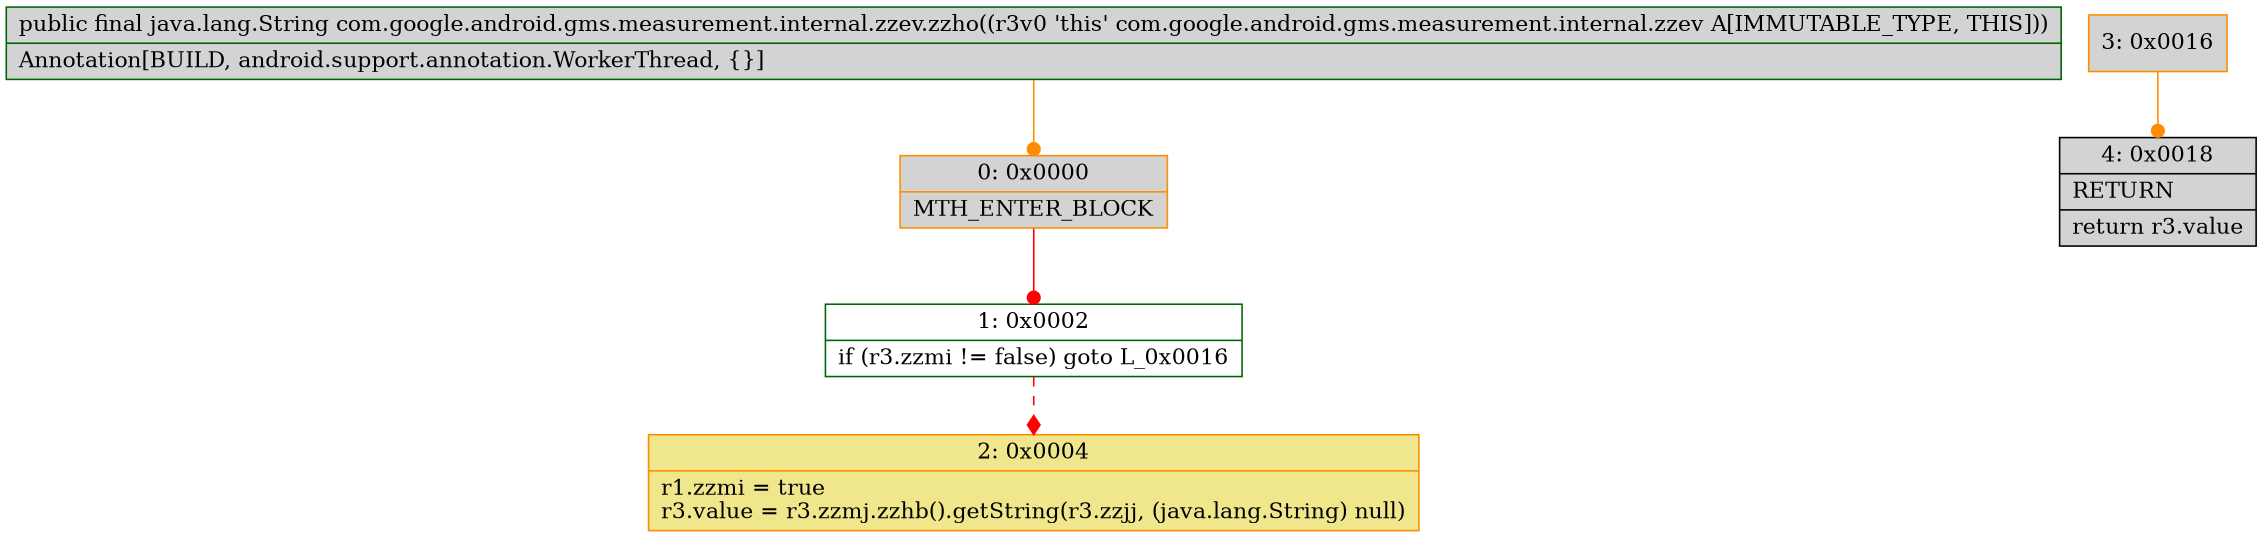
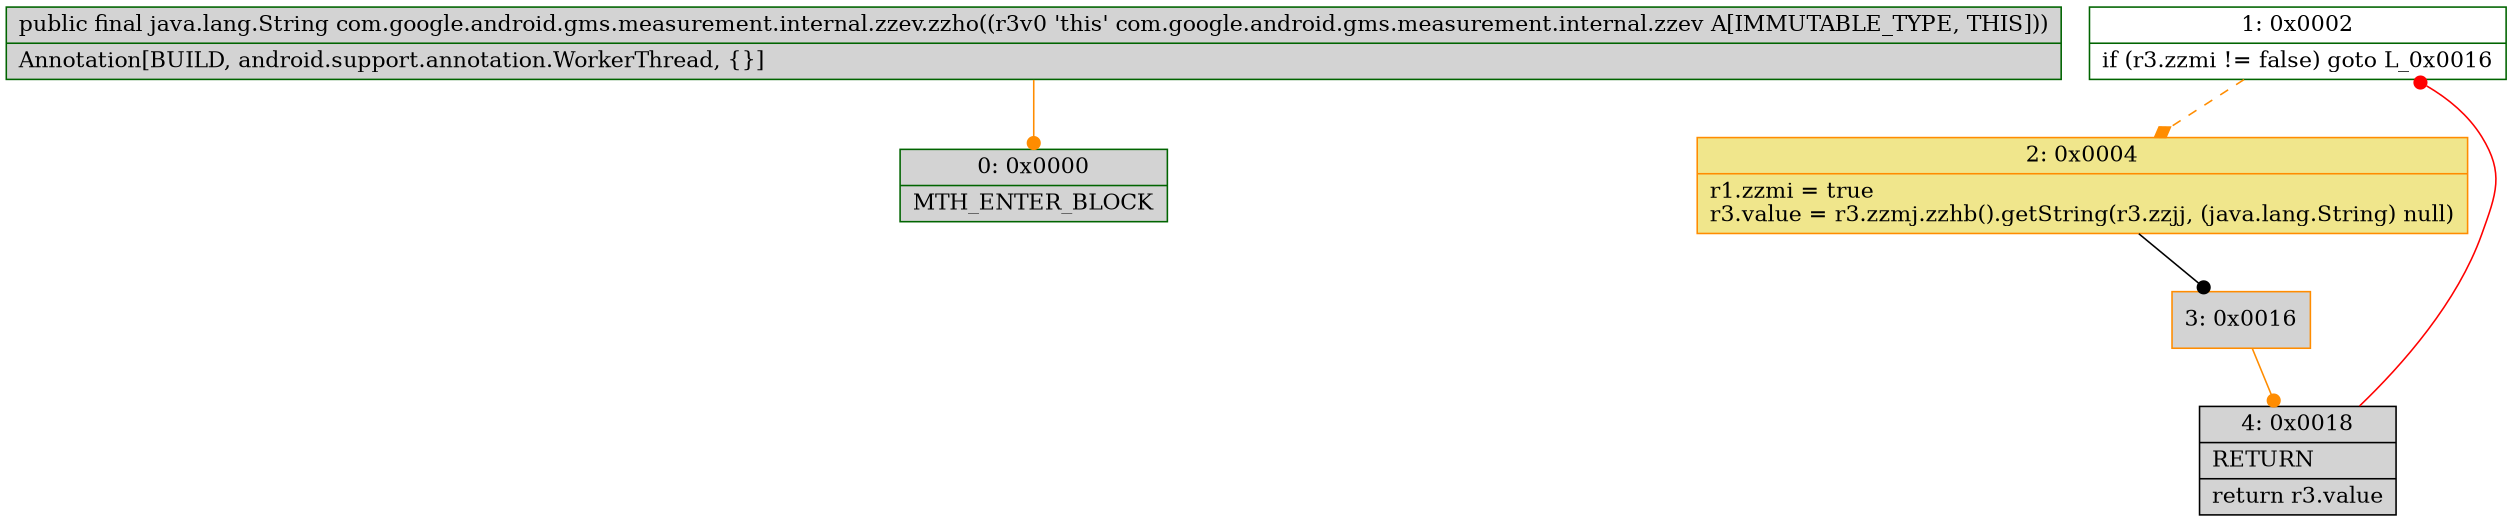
(1034, 192) -> (1034, 186)
none -> (2169, 259)
(1034, 260) -> (2475, 250)
(1034, 396) -> (2207, 103)
